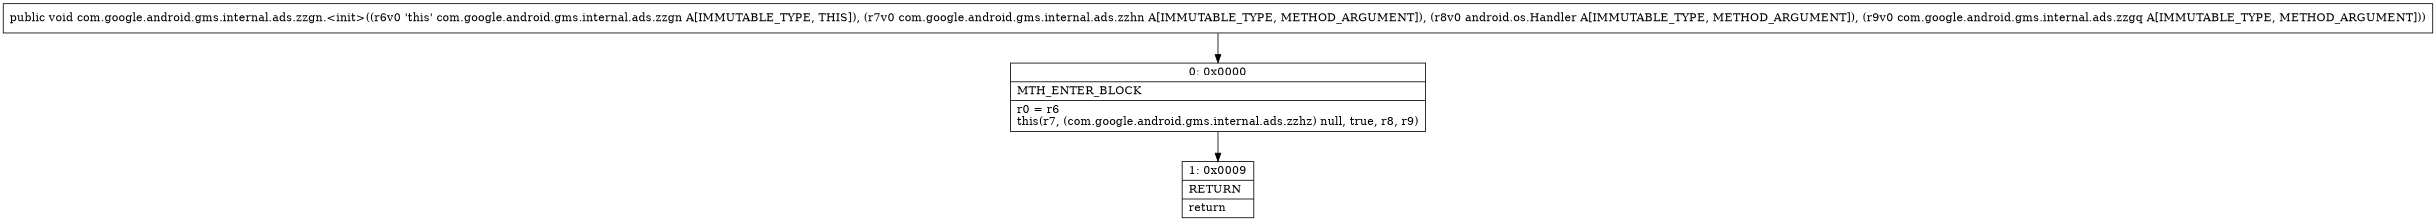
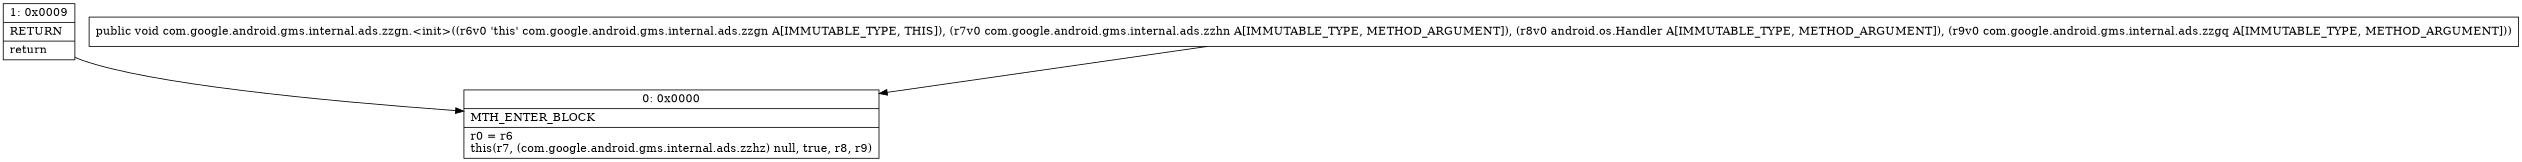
(1218, 142) -> (264, 93)
